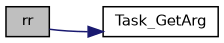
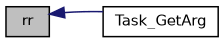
(69, 31) -> (84, 12)
